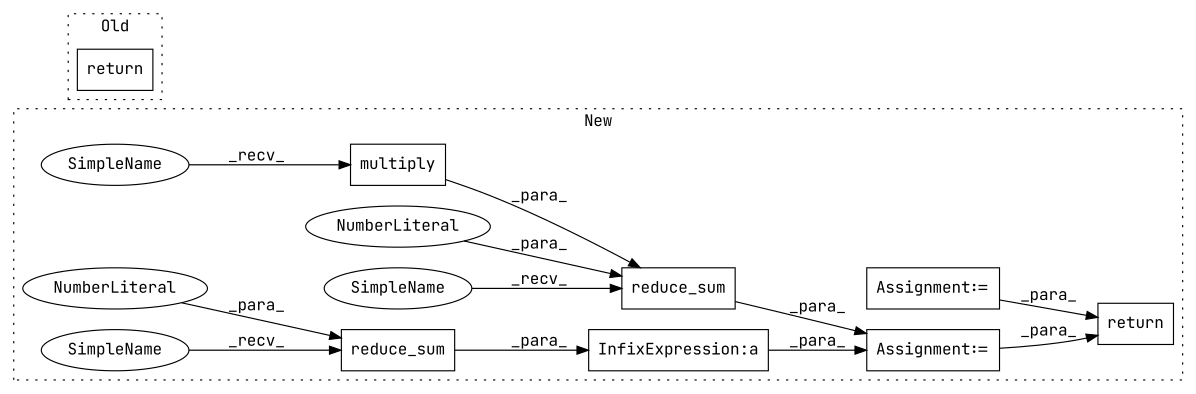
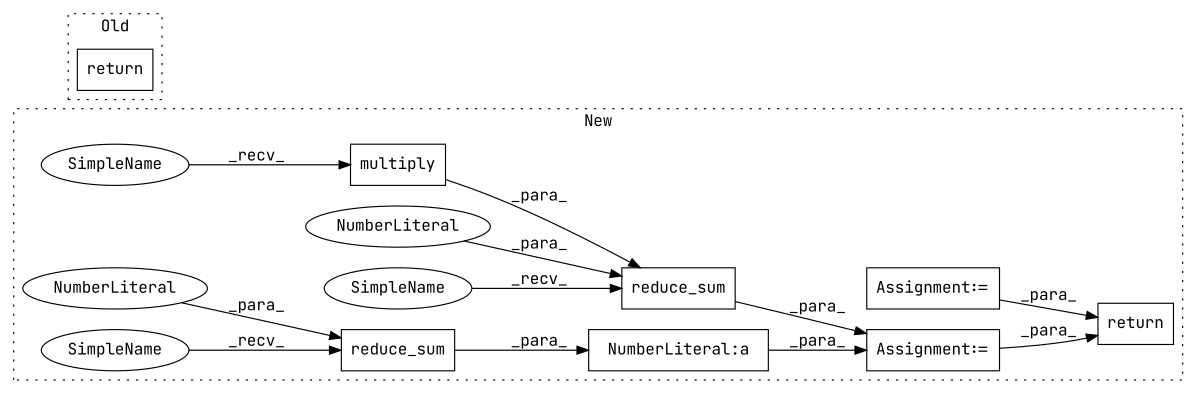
(679, 350) -> (679, 350)
